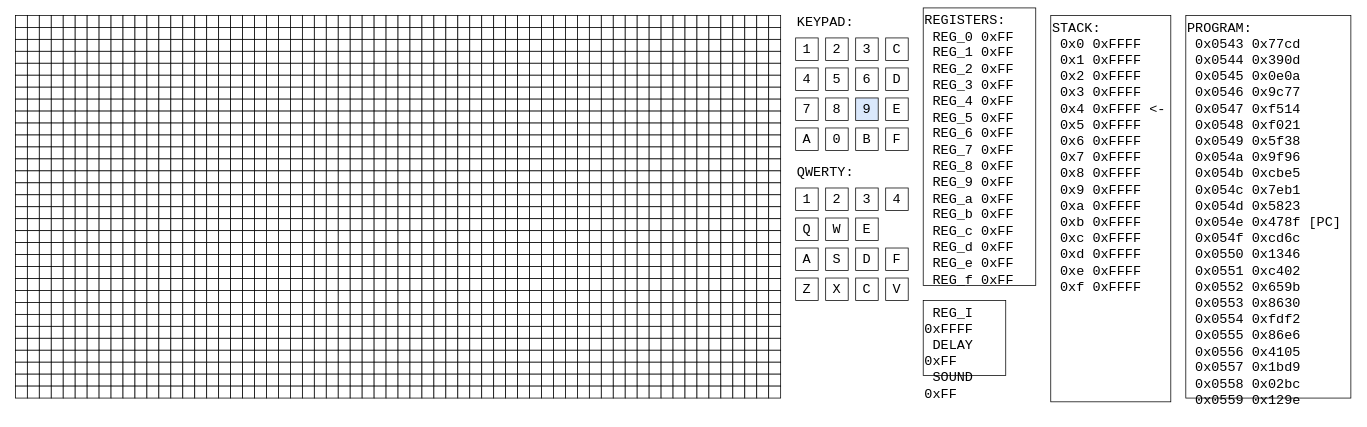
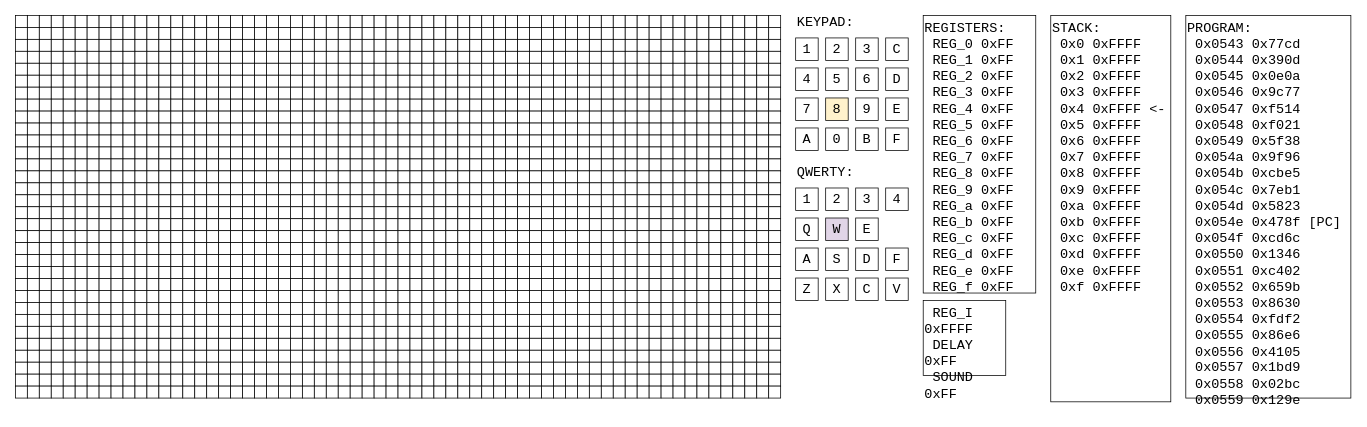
(837, 109) -> (837, 109)
(867, 109) -> (867, 109)
(979, 147) -> (979, 154)
(837, 229) -> (837, 229)
